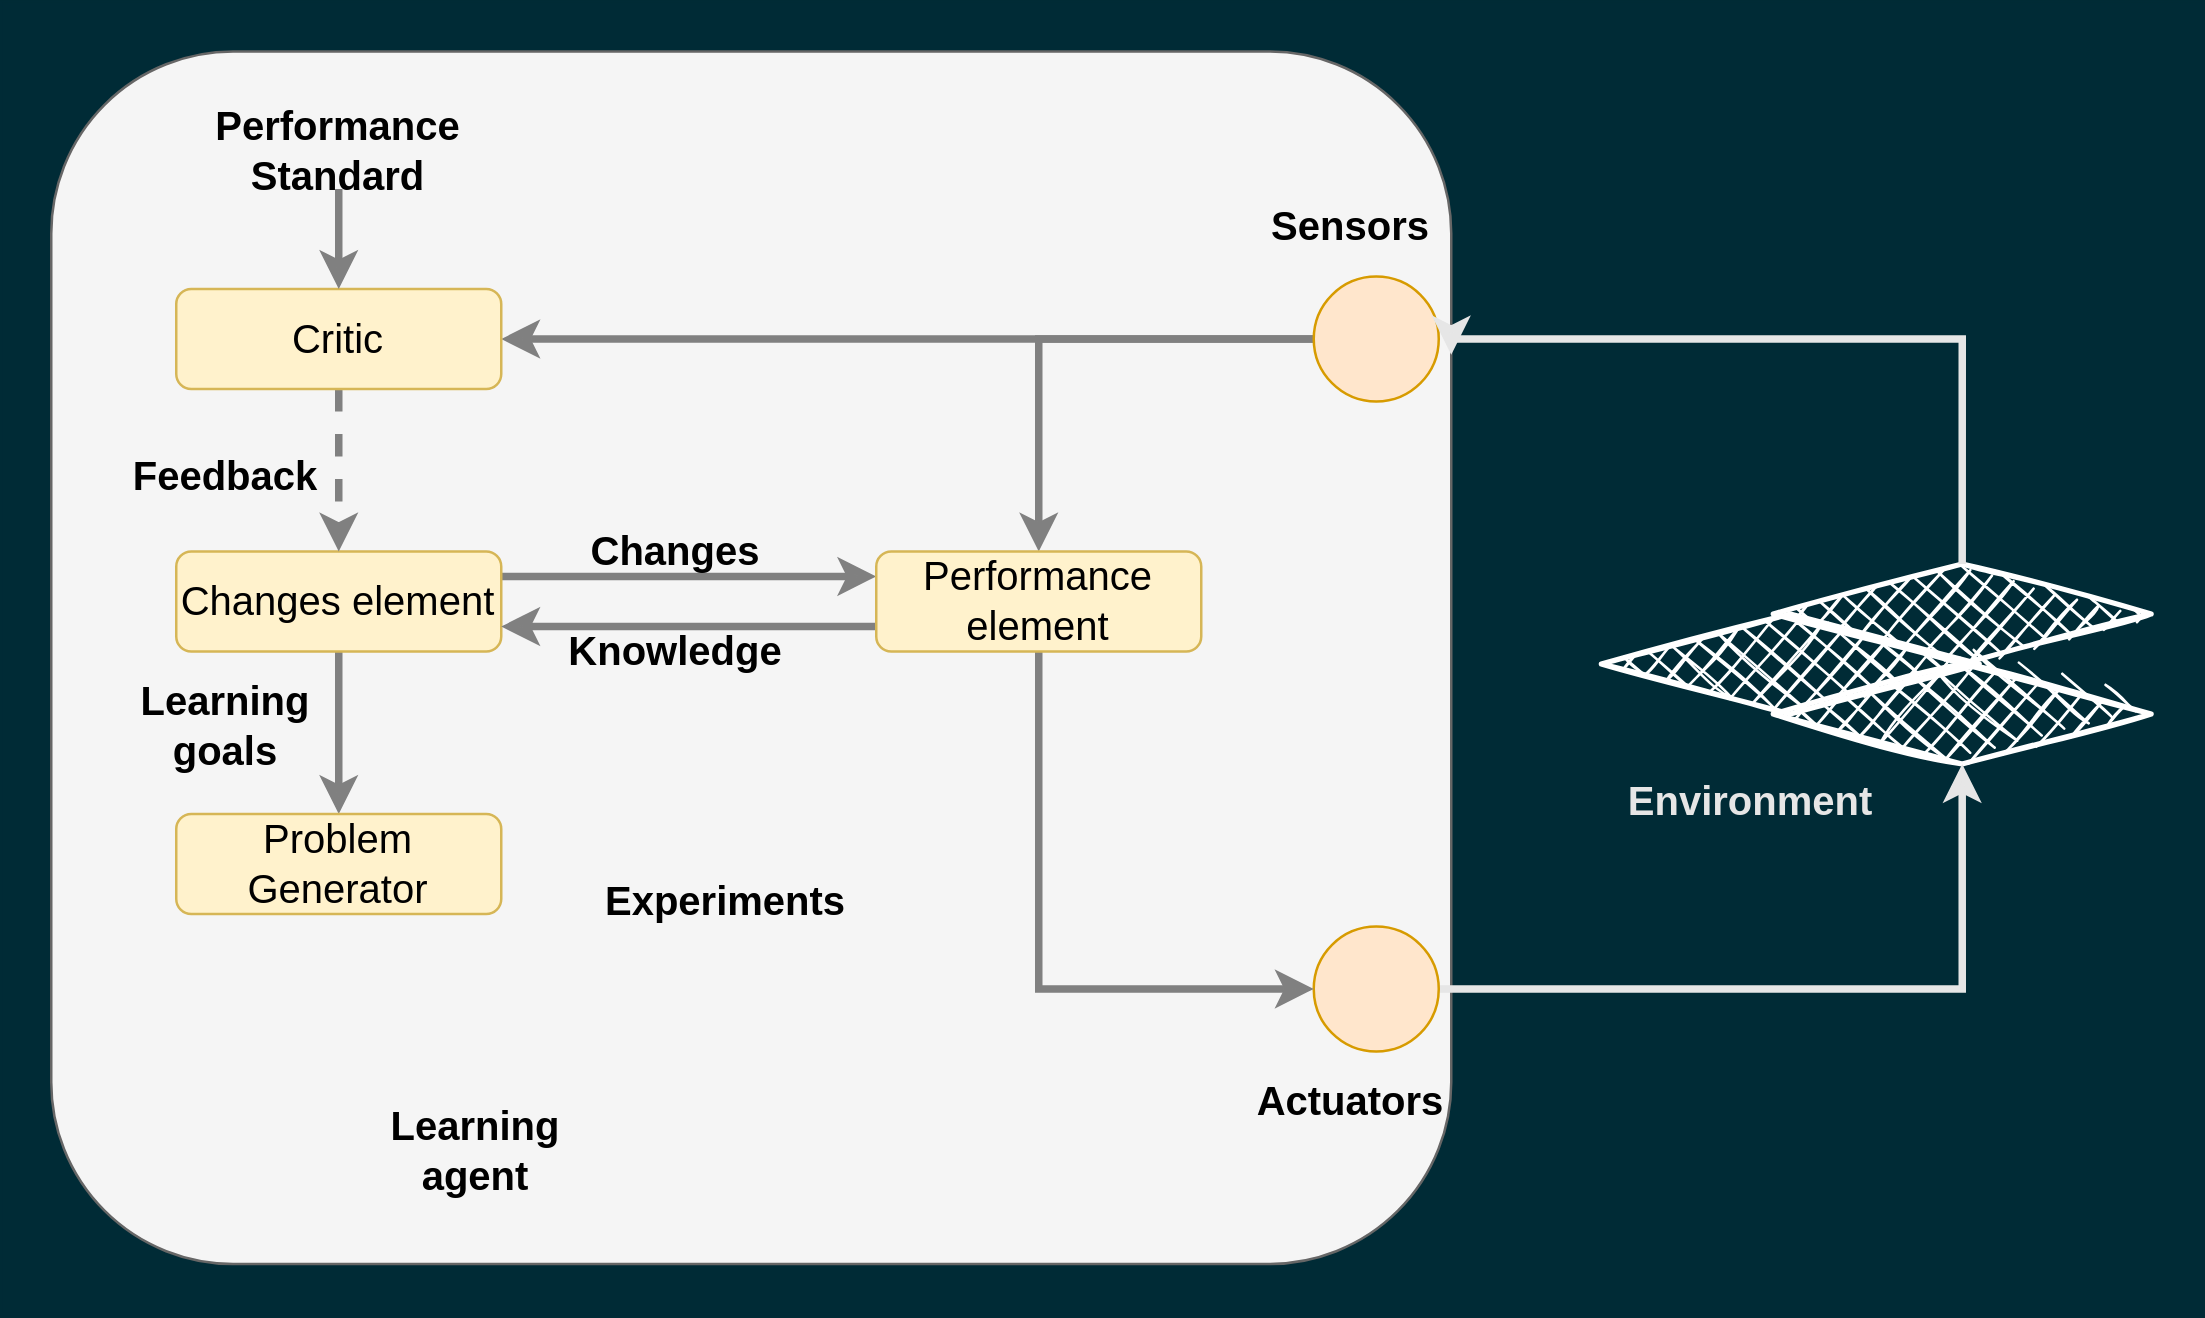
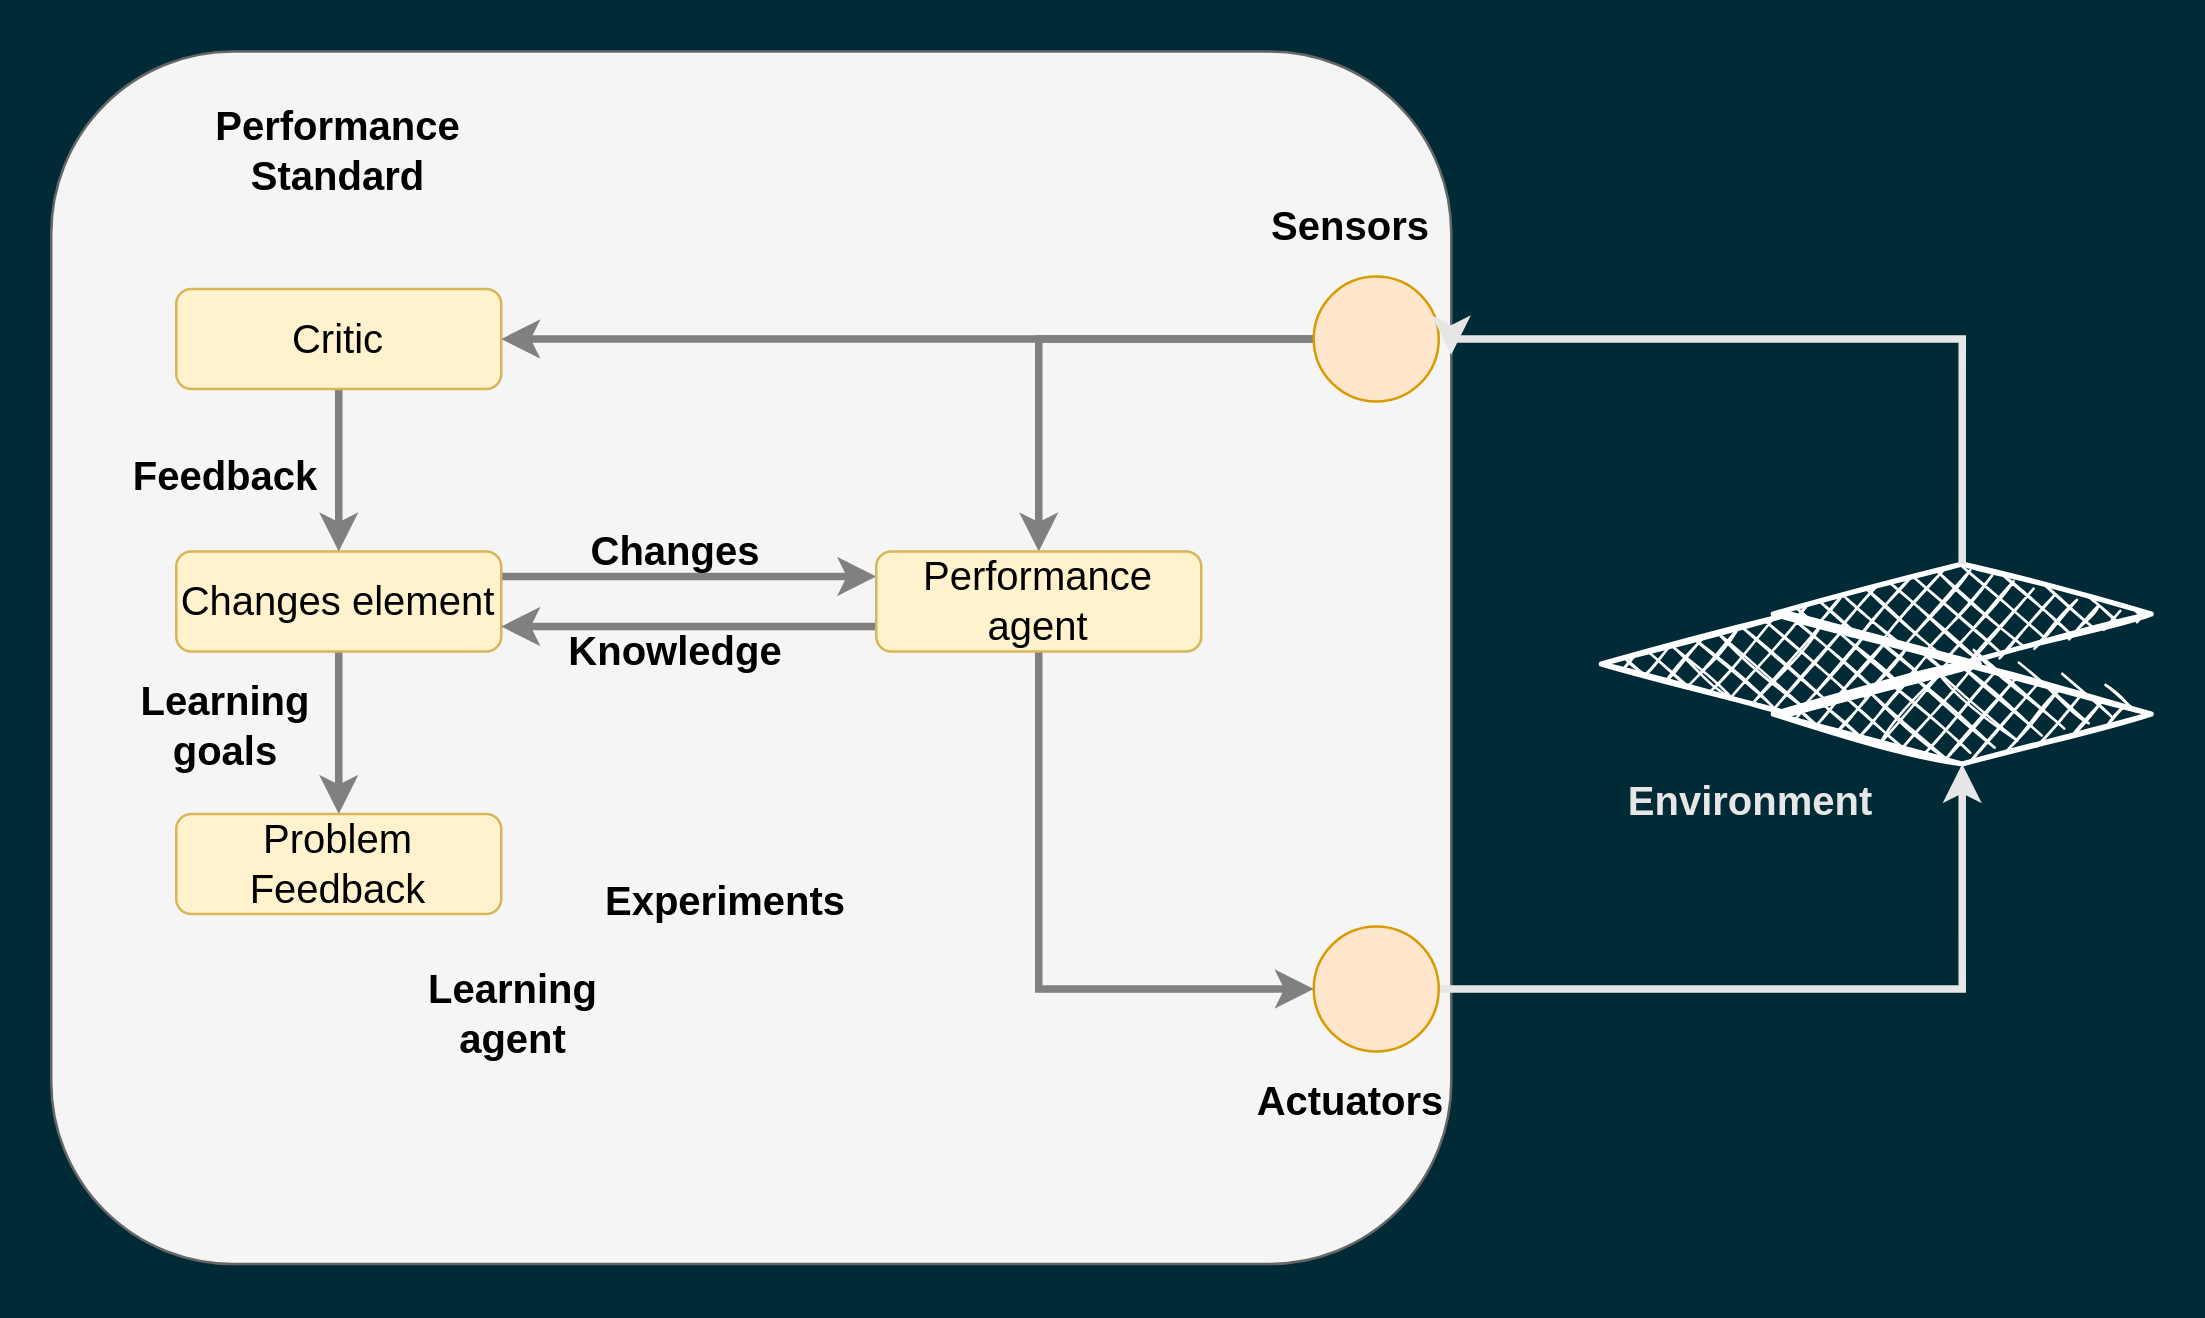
(339, 226) -> none
(339, 422) -> (339, 422)
(1039, 601) -> (1039, 601)
(339, 864) -> (339, 864)
(476, 1151) -> (514, 1014)
